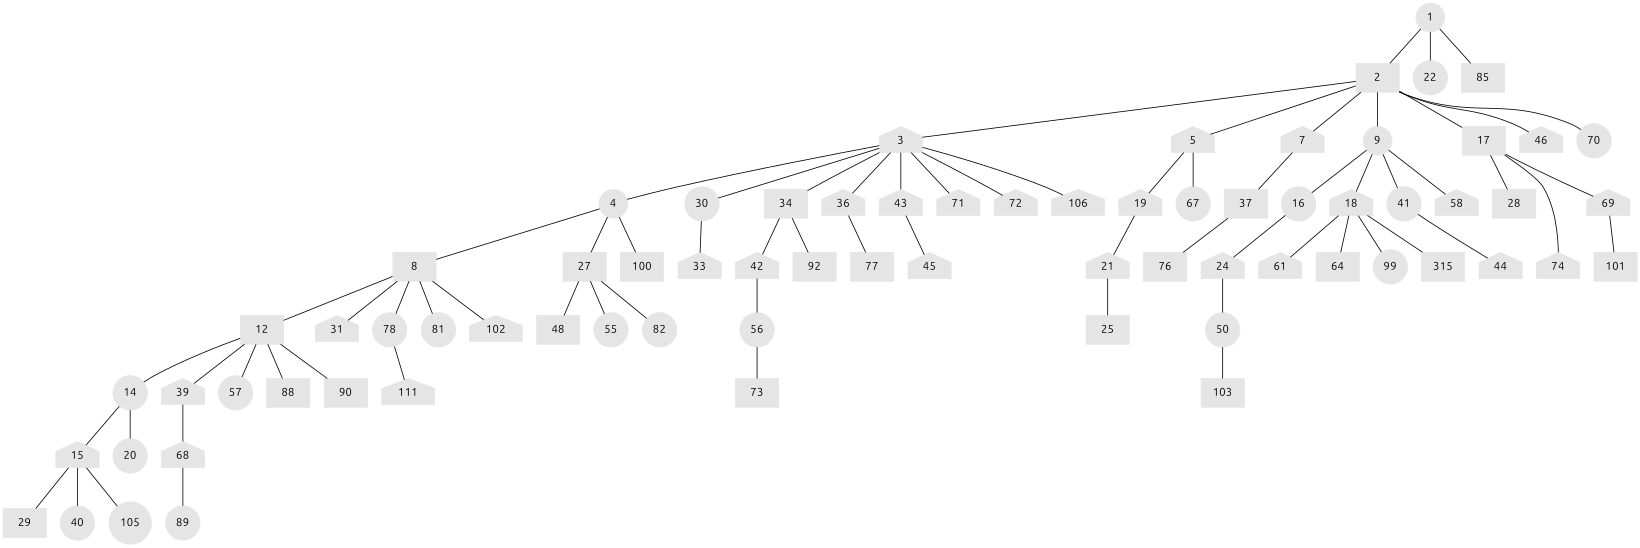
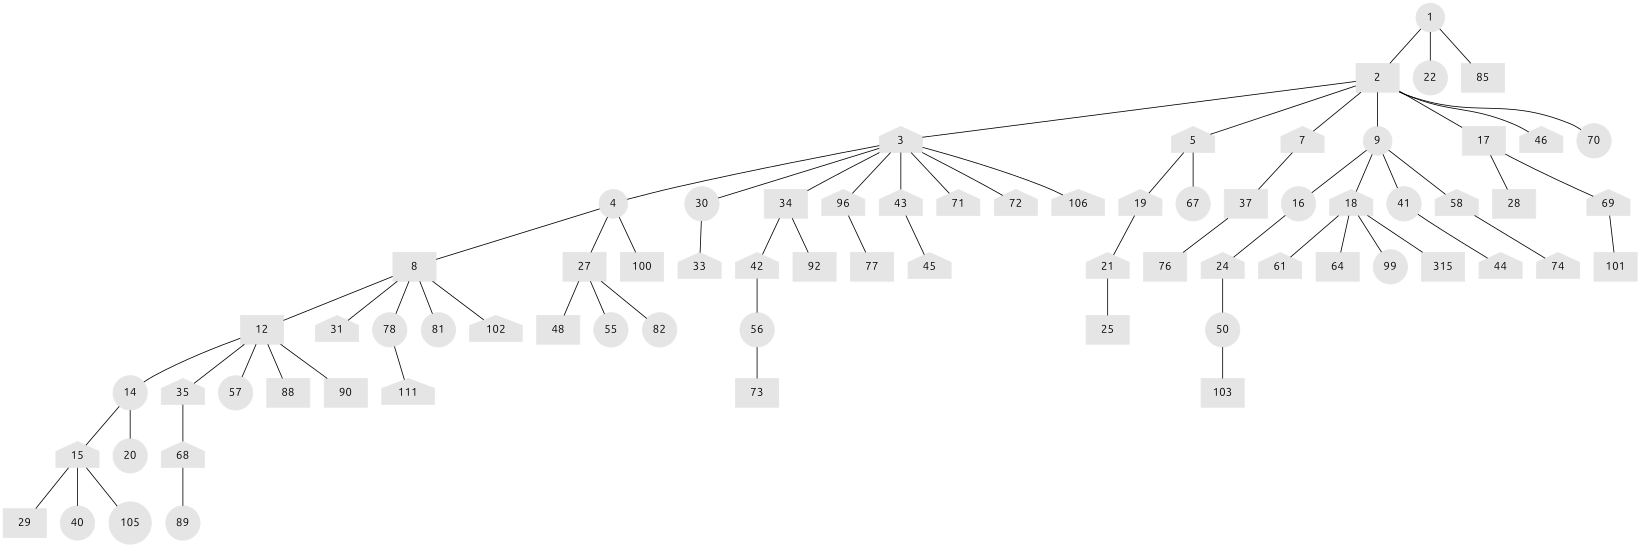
(1547, 195) -> (1510, 237)
(843, 204) -> (843, 204)
(183, 393) -> (183, 393)
